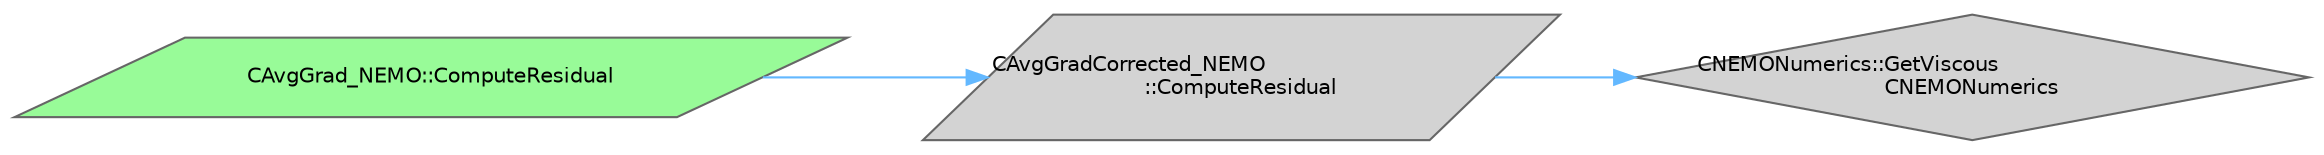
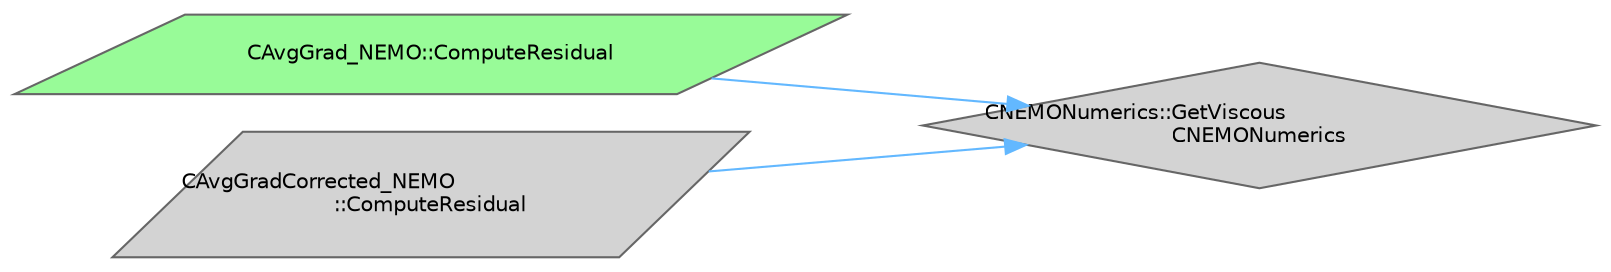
(865, 77) -> (859, 91)
